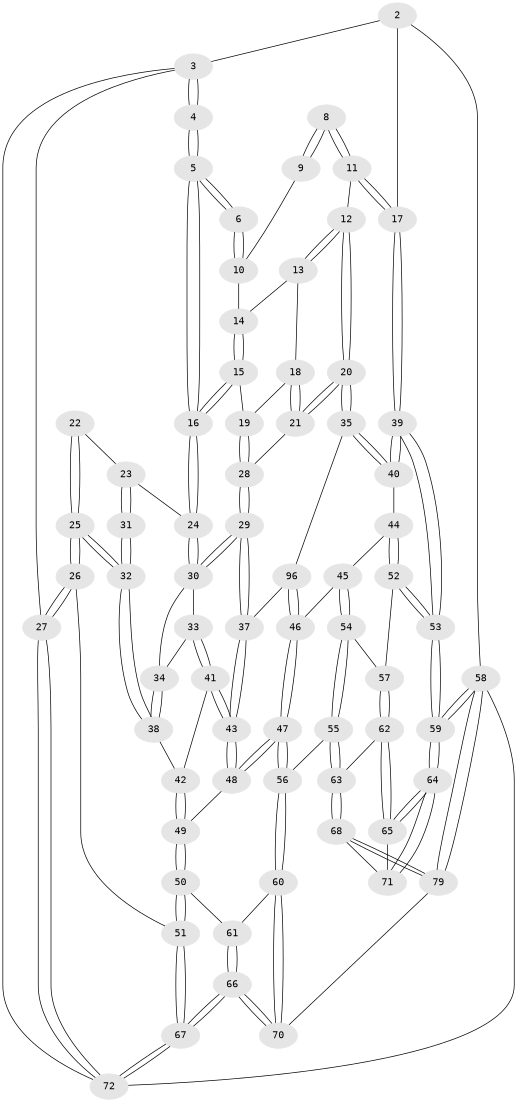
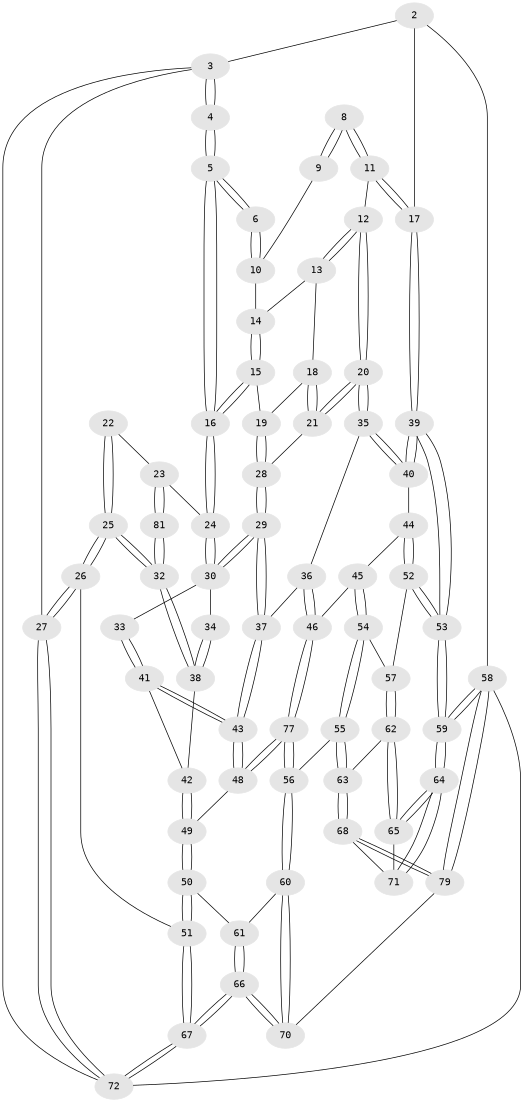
(126, 526) -> (159, 526)
(292, 577) -> (307, 577)
(176, 653) -> none
(283, 730) -> (289, 730)
